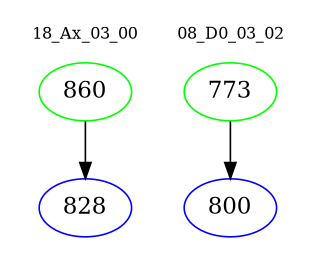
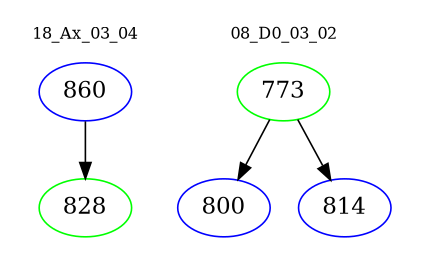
(85, 35) -> (85, 35)
(85, 92) -> (85, 92)
(85, 208) -> (85, 208)
none -> (345, 208)
